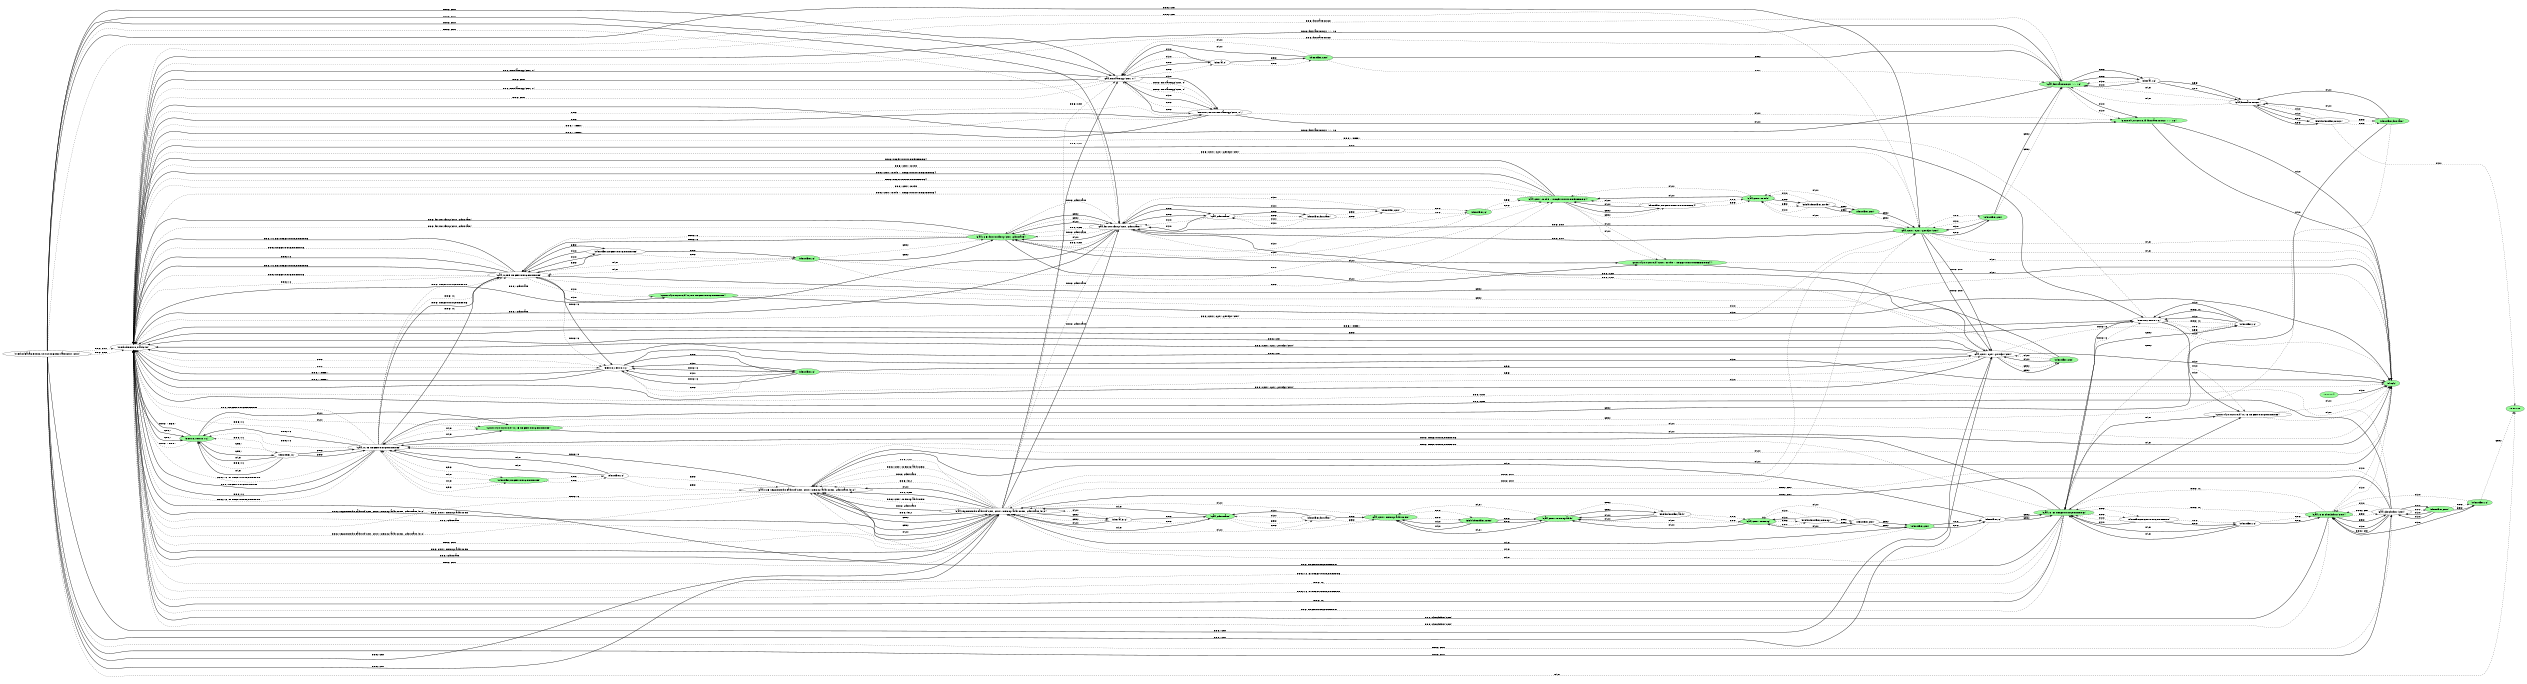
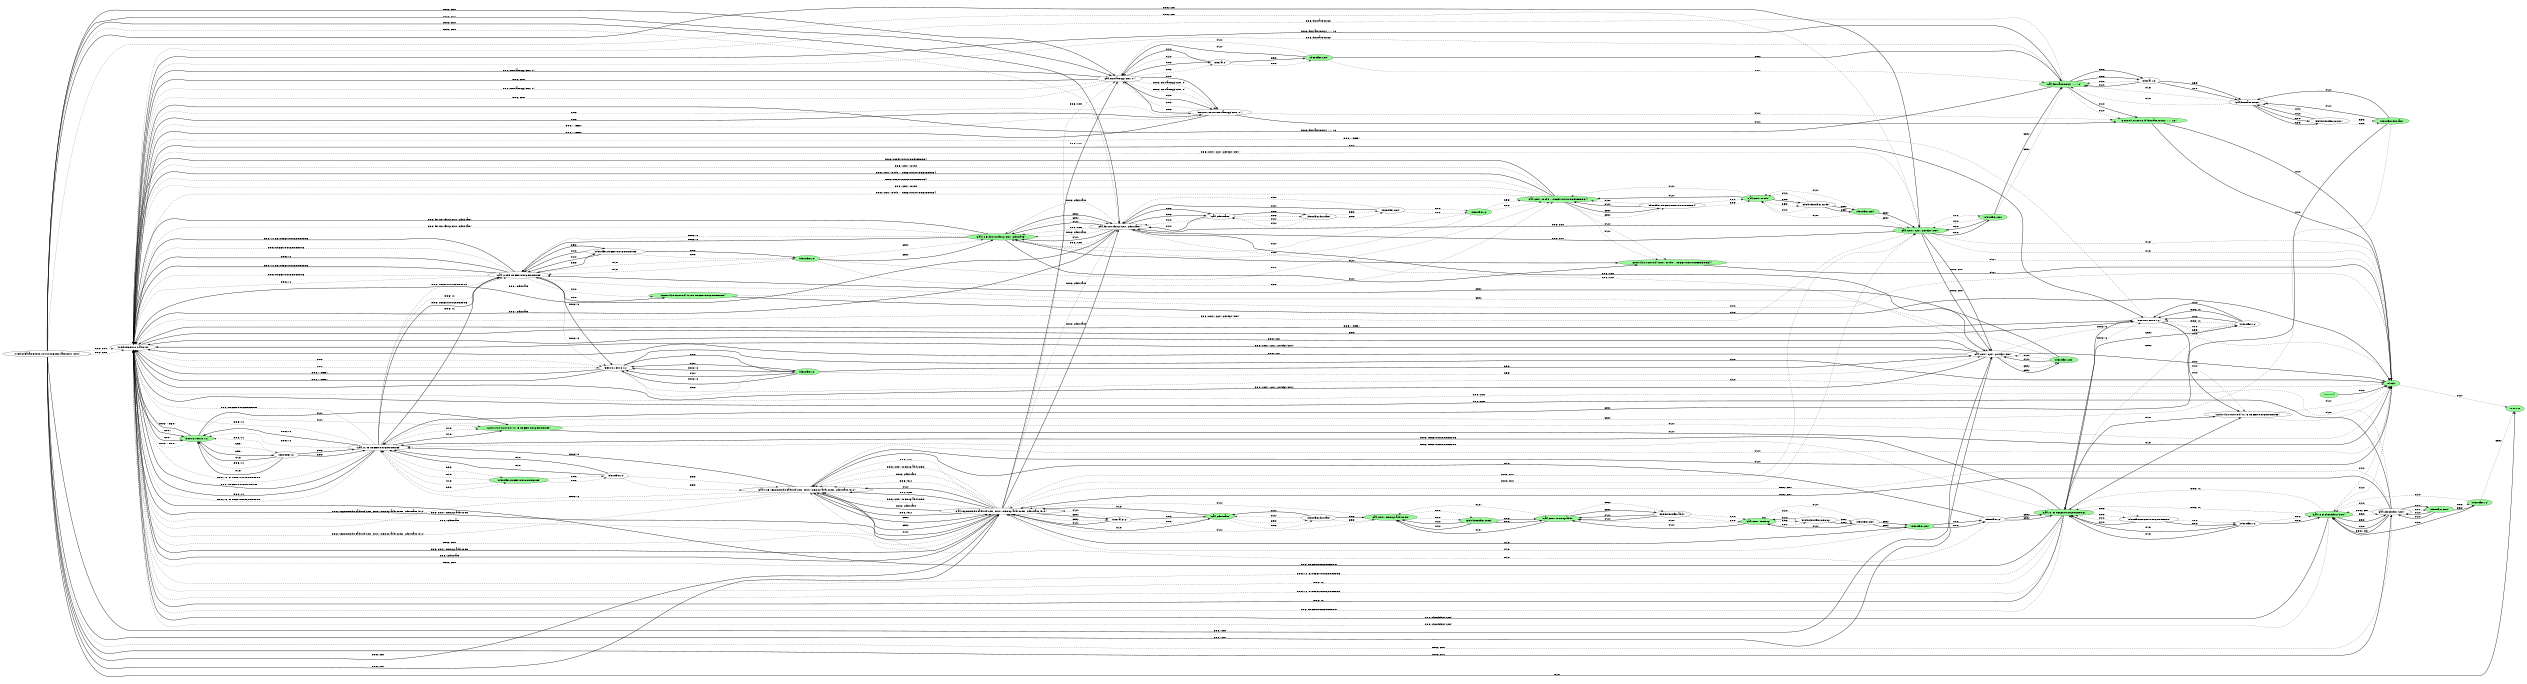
(2496, 201) -> (2452, 396)
(1260, 676) -> (1260, 676)
